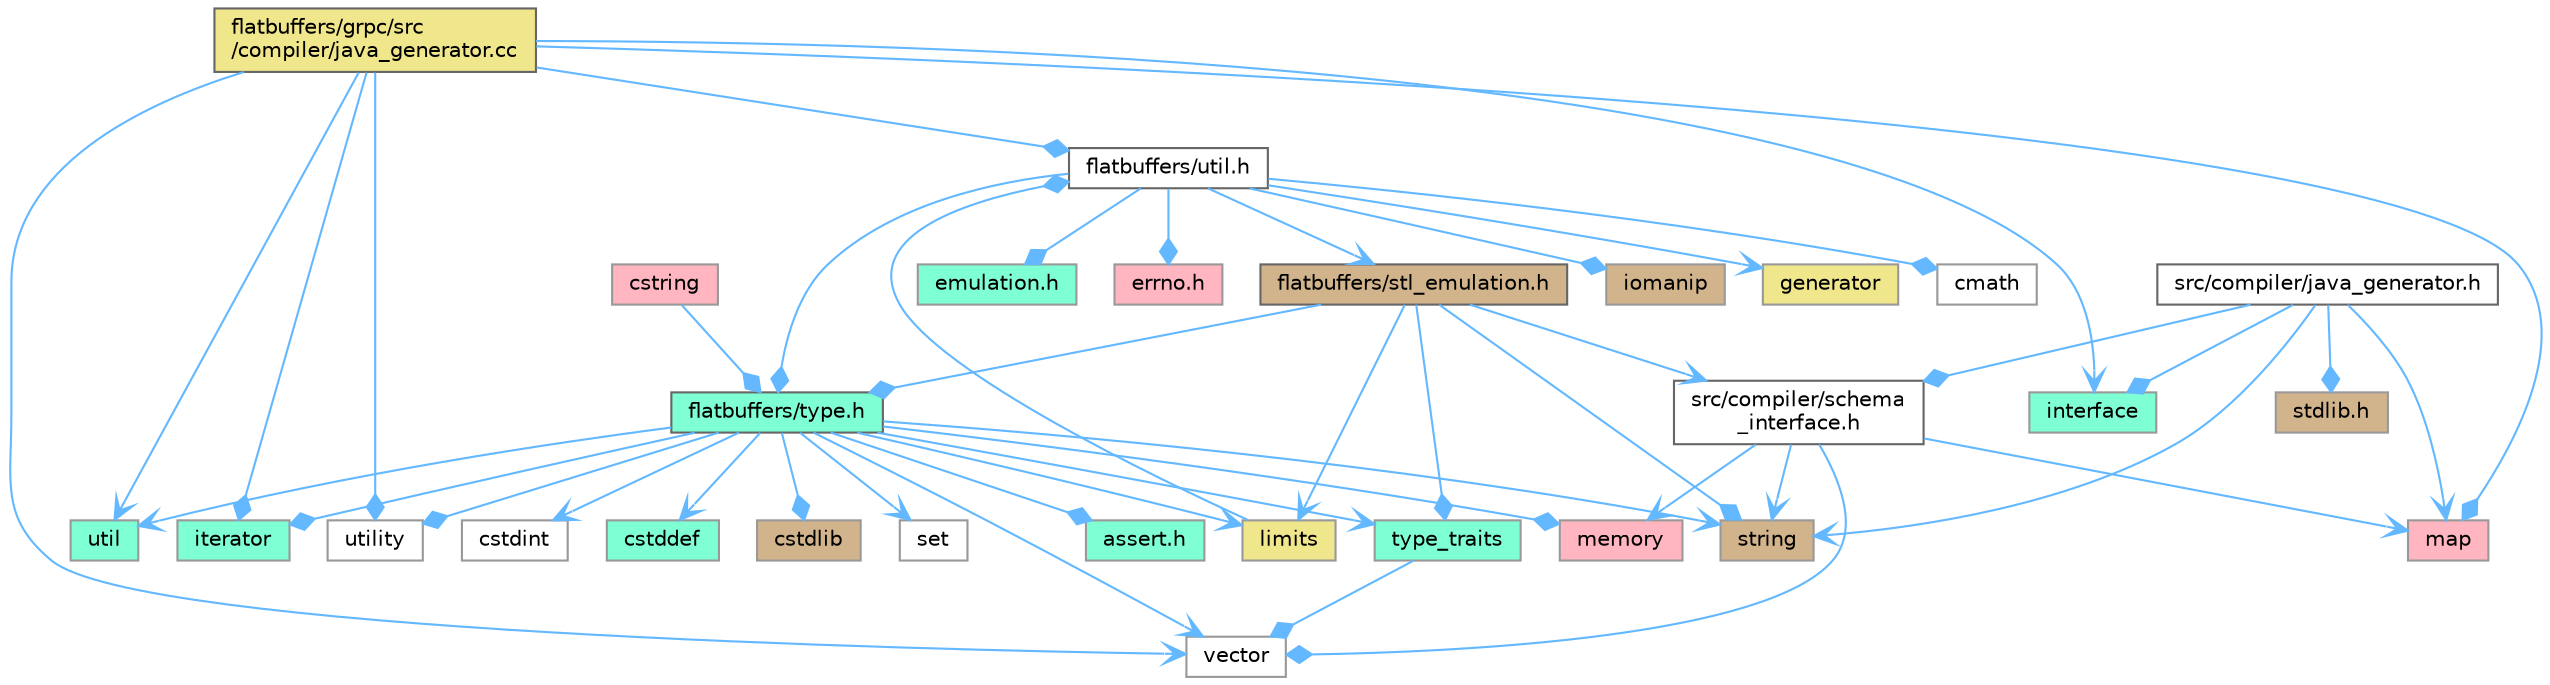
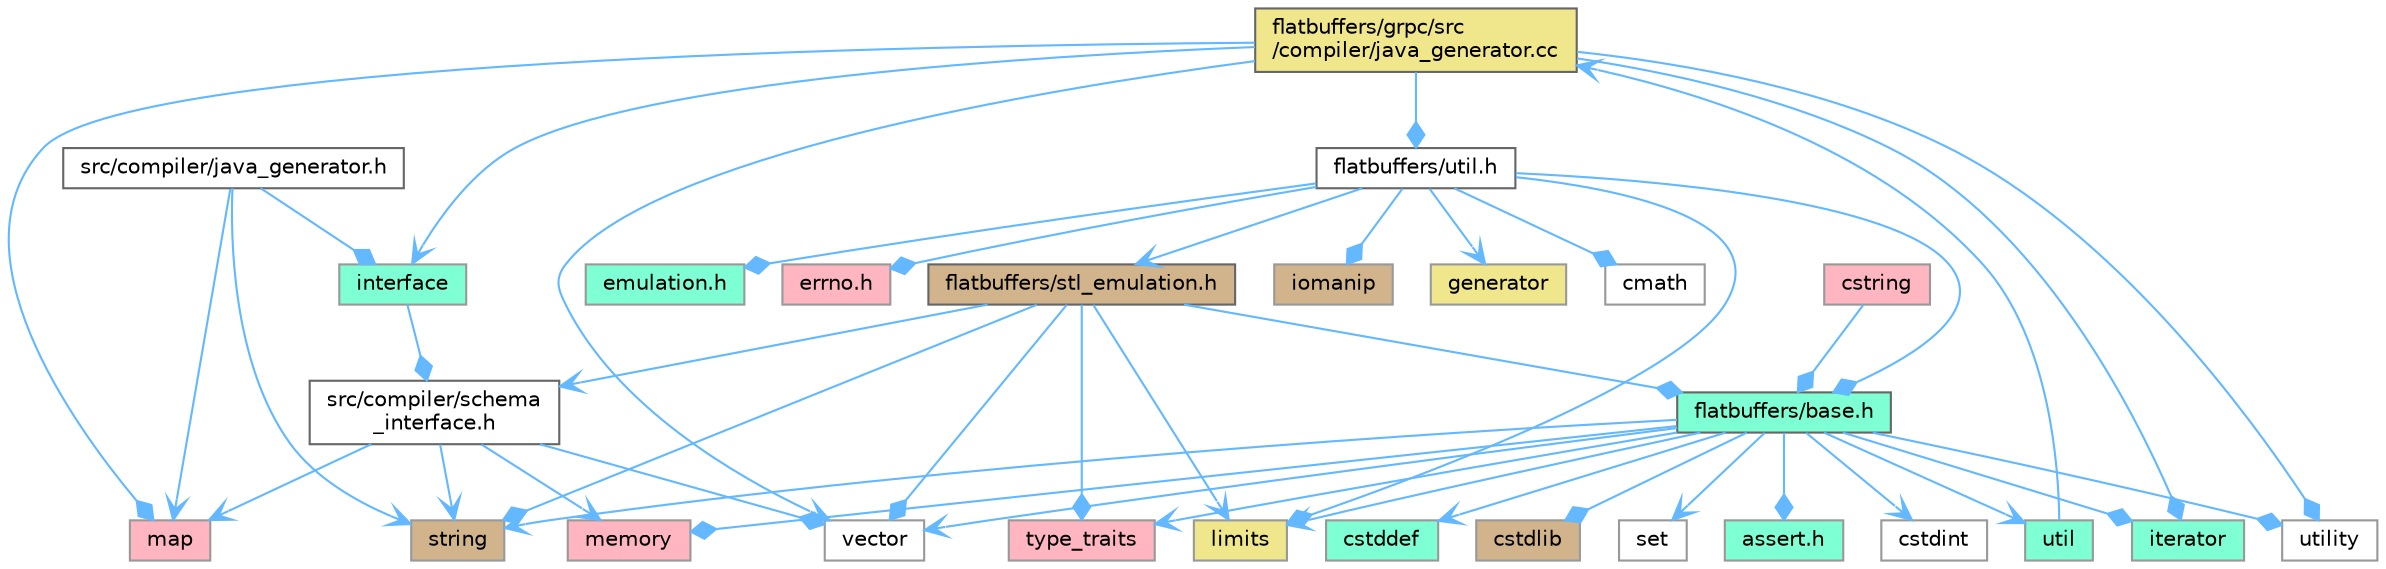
(242, 287) -> (1921, 209)
(2107, 338) -> (414, 330)
(958, 362) -> (1657, 363)
(777, 412) -> (1784, 412)
(2332, 412) -> none
(1448, 540) -> (1082, 540)
(1354, 592) -> (987, 402)
